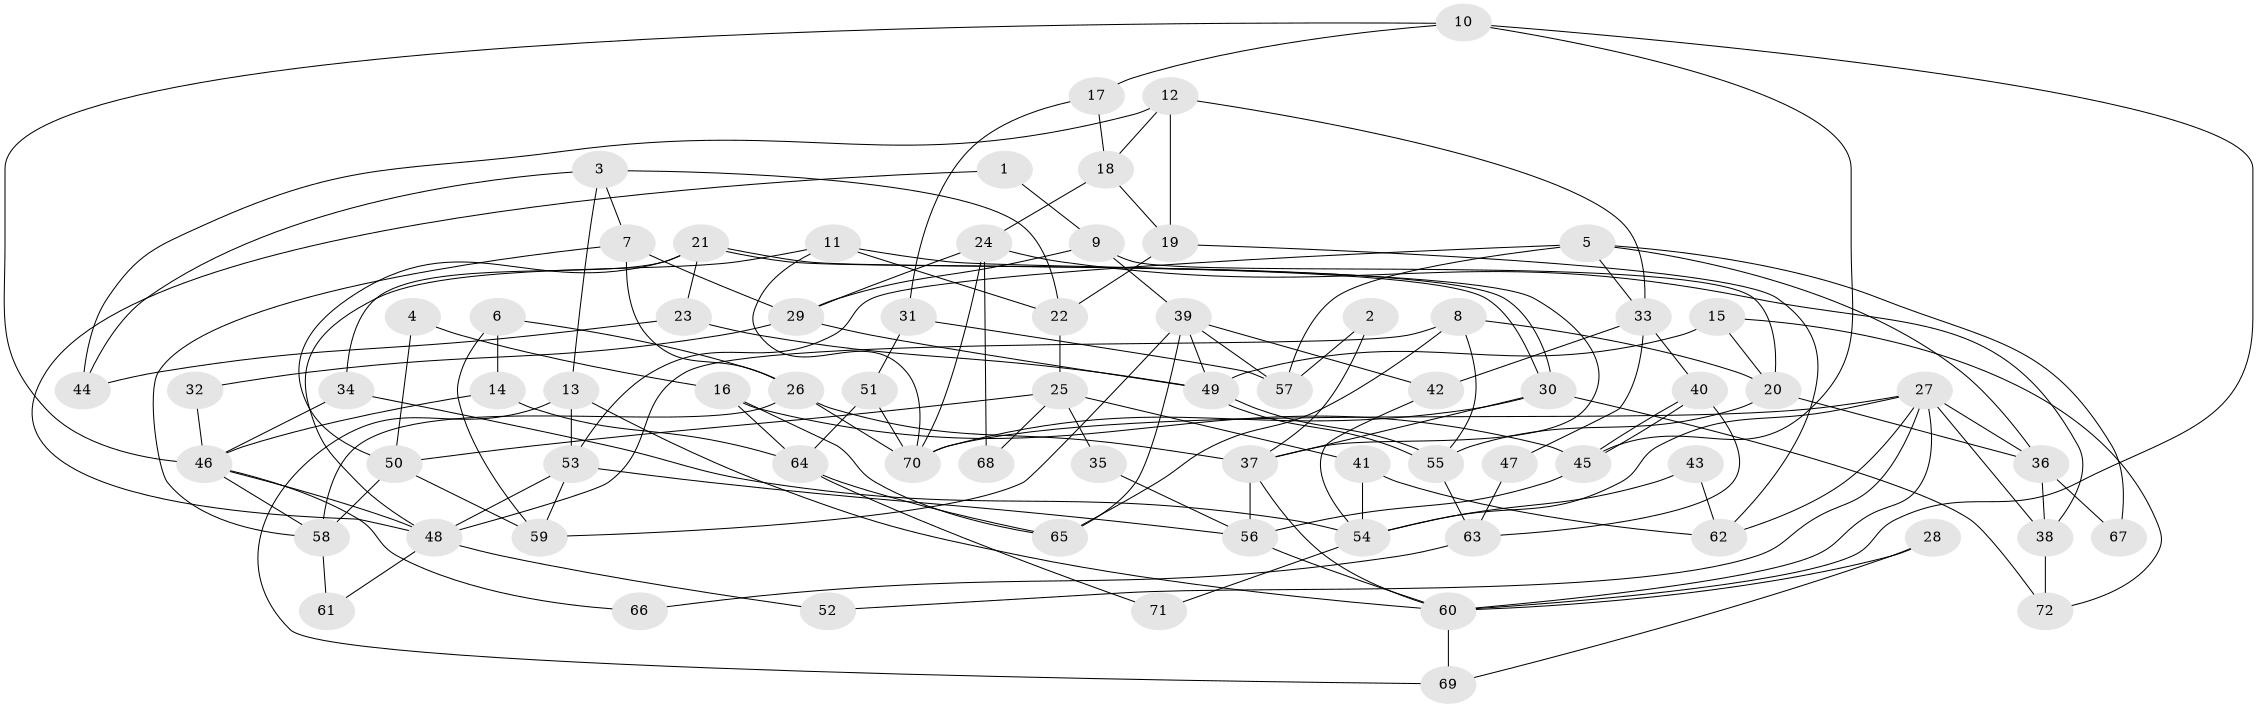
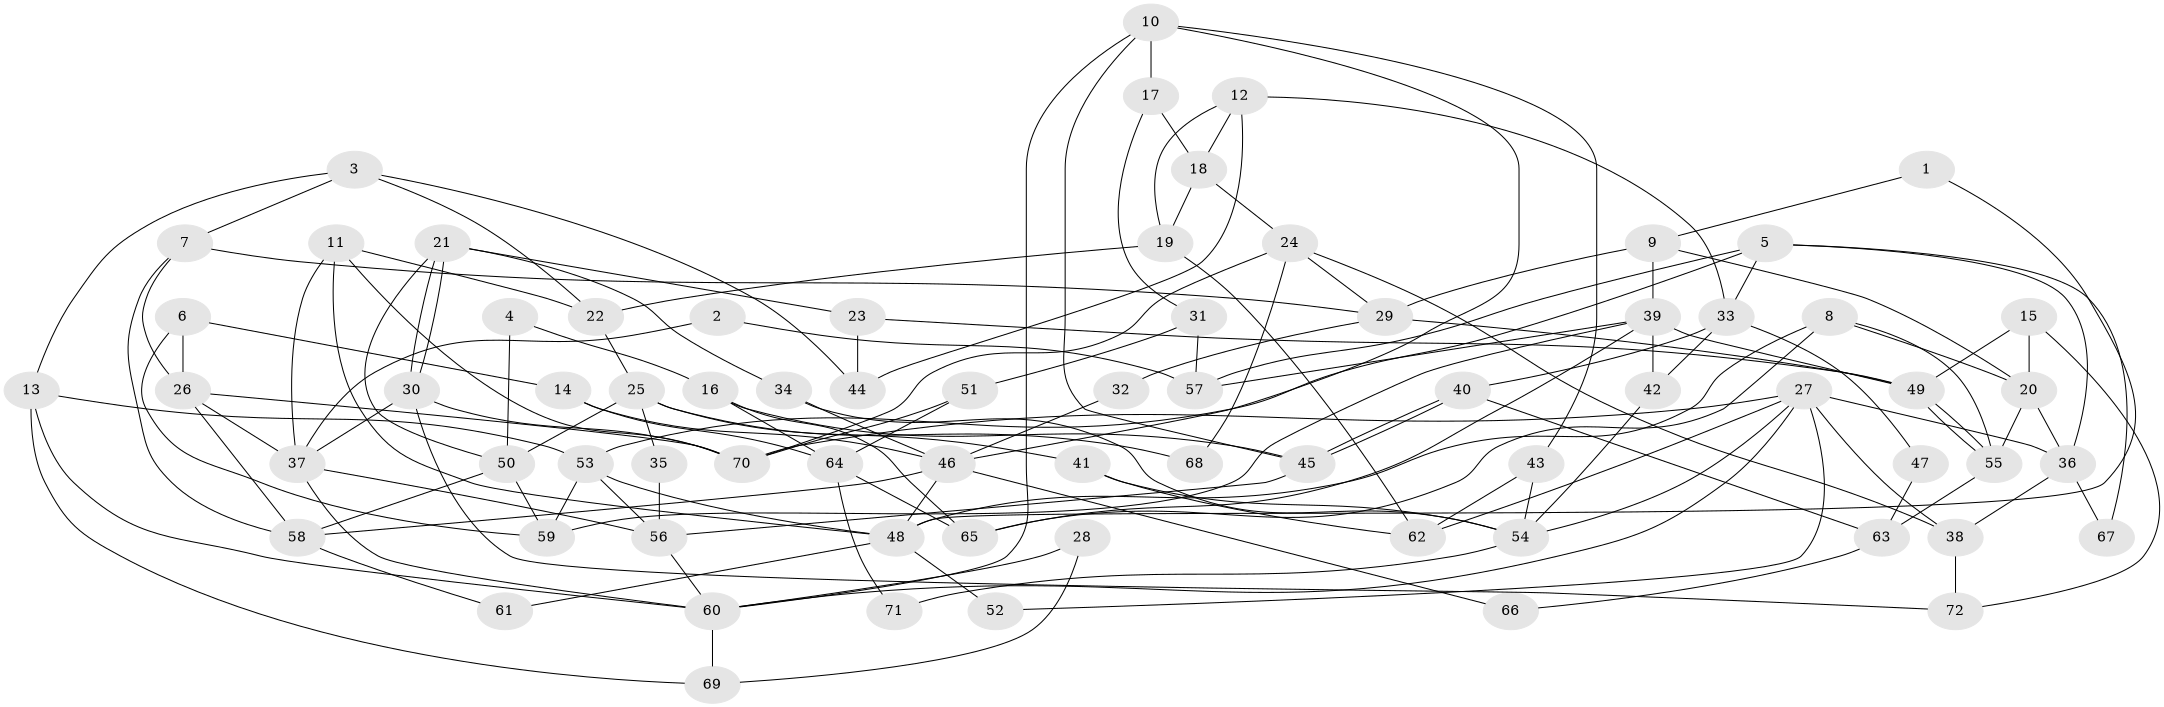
none -> (1541, 109)
